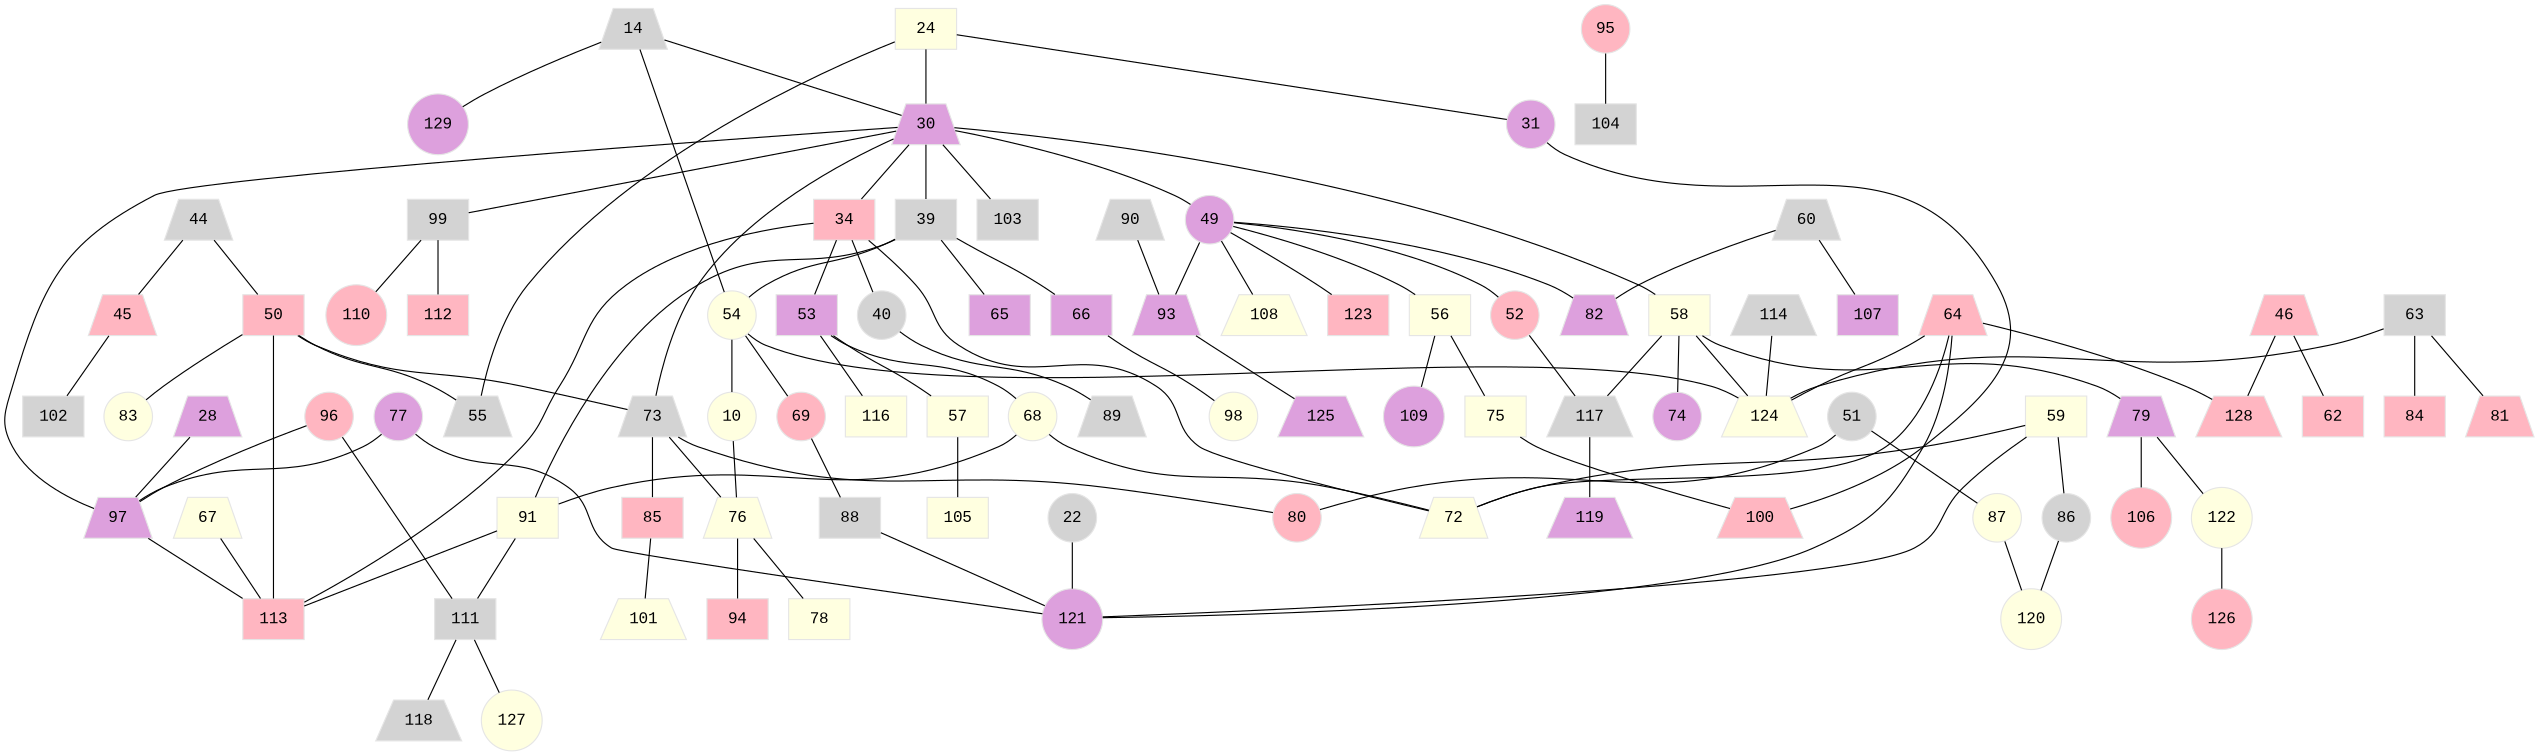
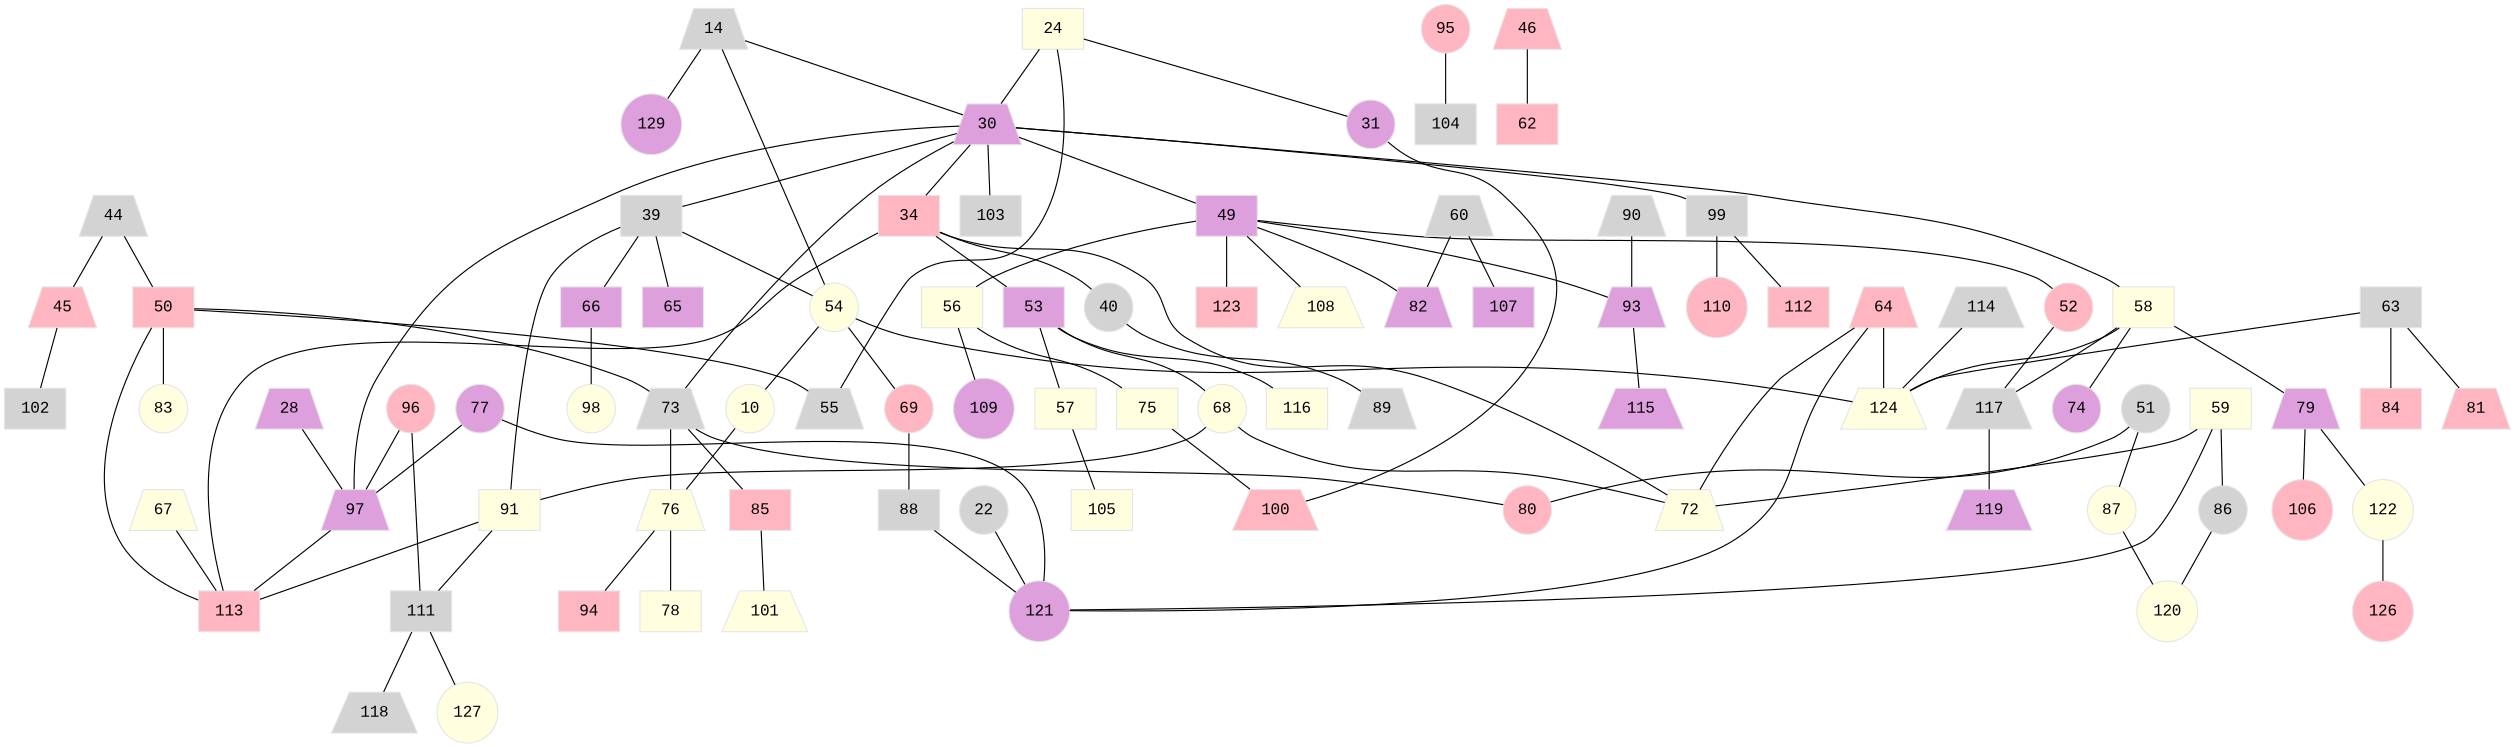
(1210, 220) -> (1227, 216)
(1321, 416) -> (1641, 409)
(2239, 416) -> none
